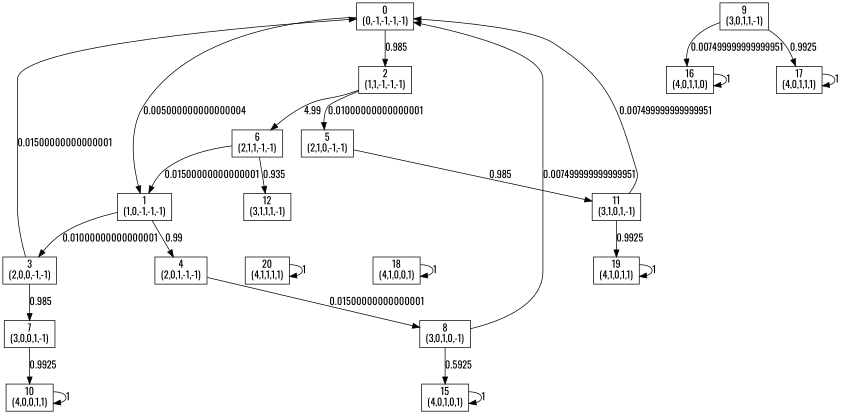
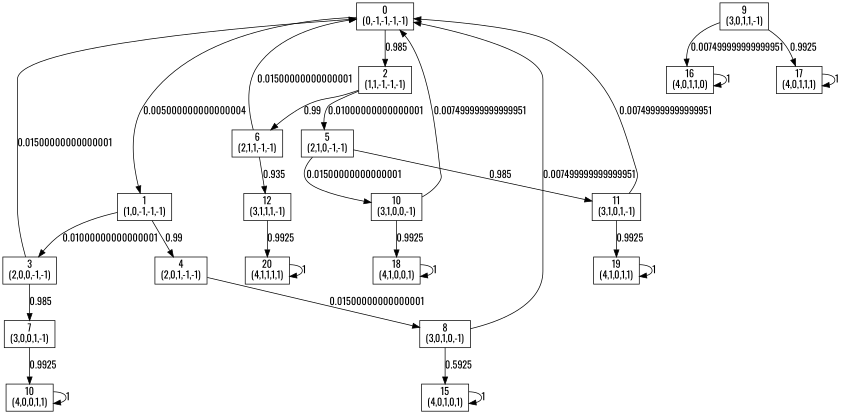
(313, 112) -> (313, 112)
(187, 157) -> (271, 52)
none -> (397, 207)
none -> (267, 235)
